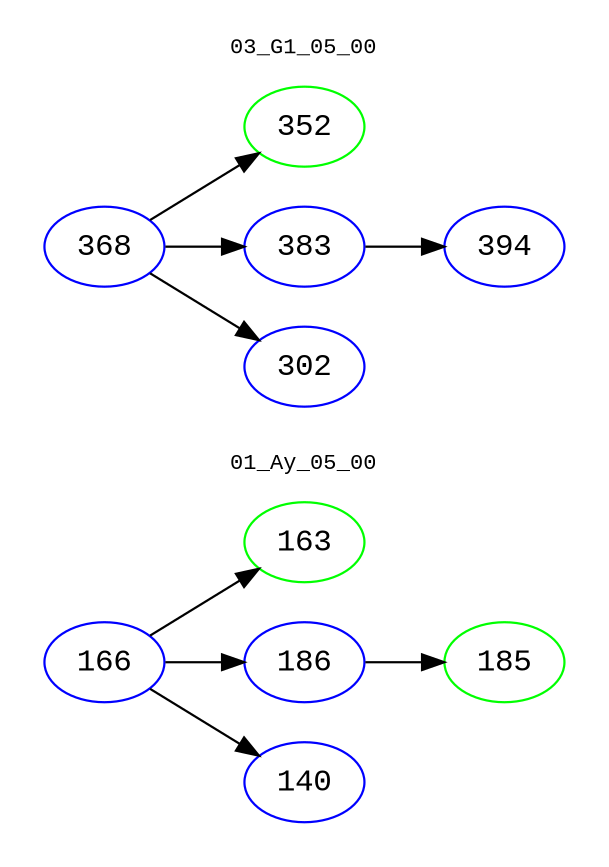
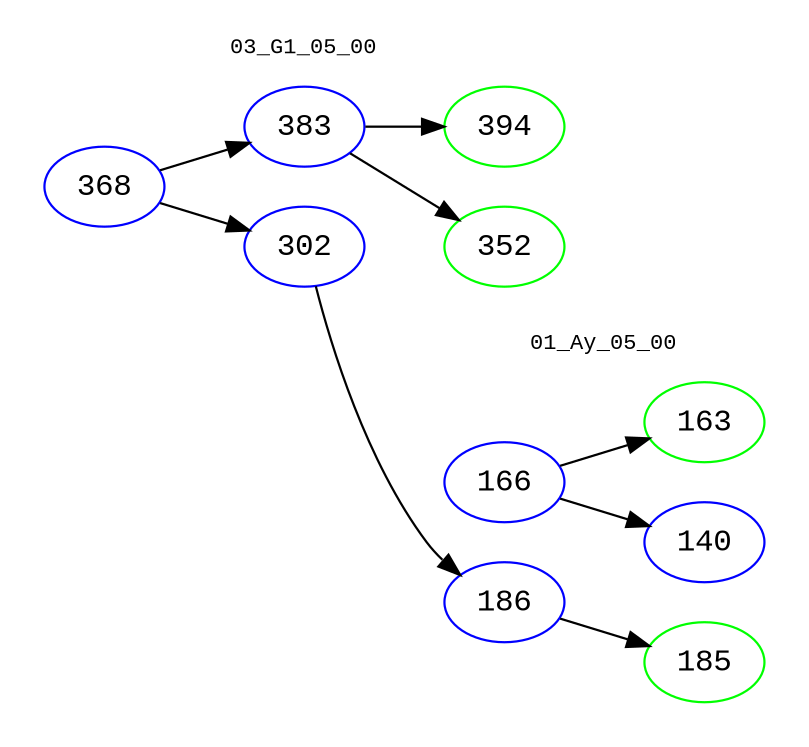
(195, 193) -> (395, 181)
(504, 247) -> (504, 127)
(194, 662) -> (364, 430)
